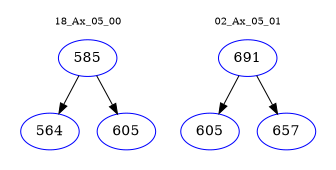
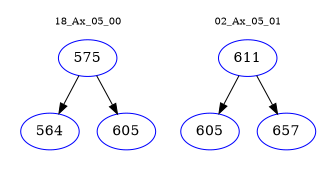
(88, 58) -> (88, 58)
(248, 58) -> (248, 58)
